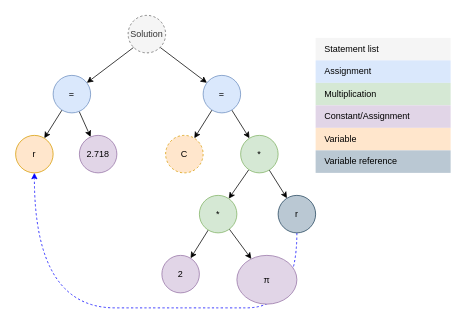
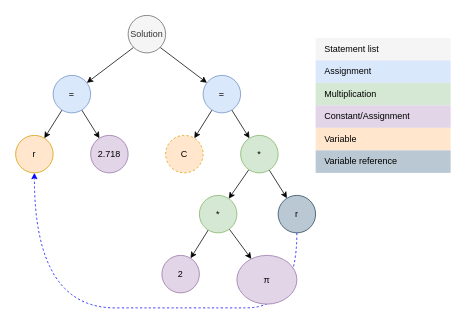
(147, 34) -> (147, 34)
(98, 154) -> (109, 154)
